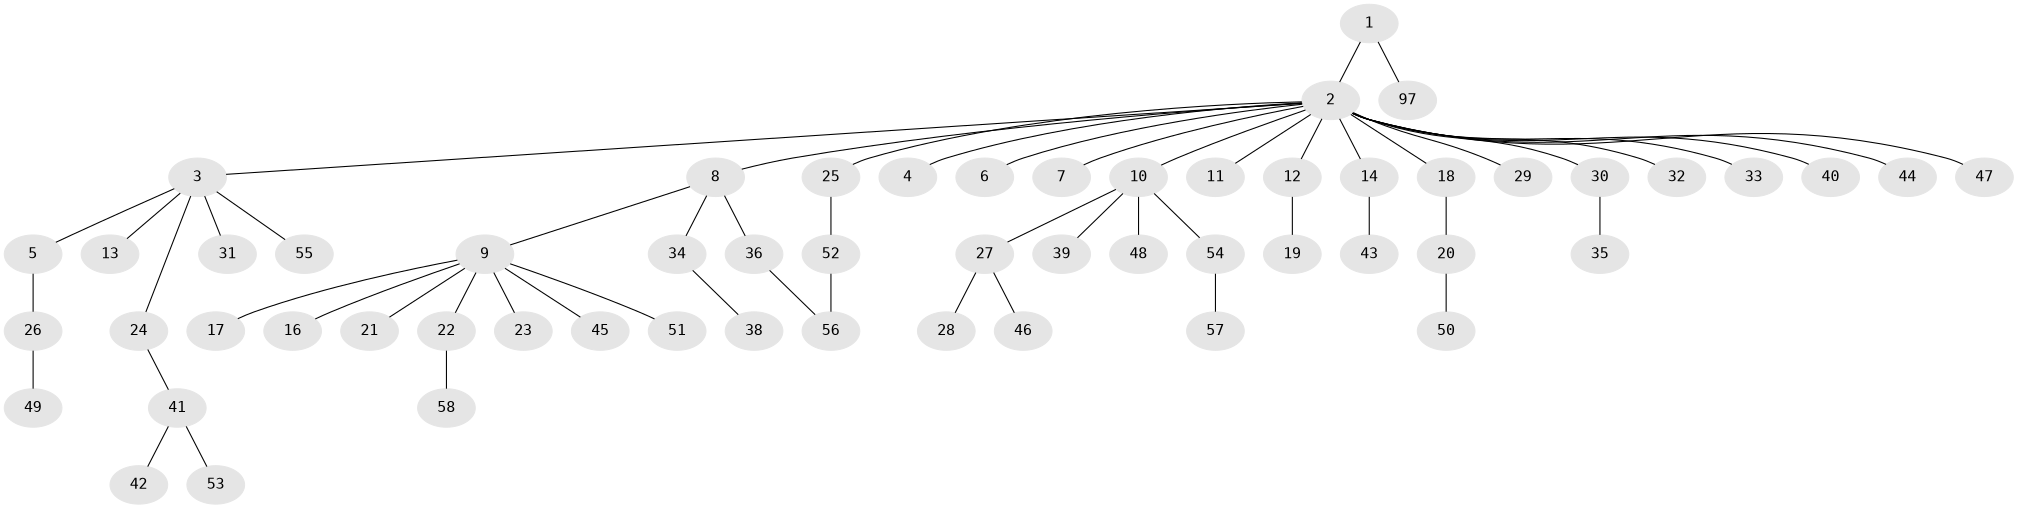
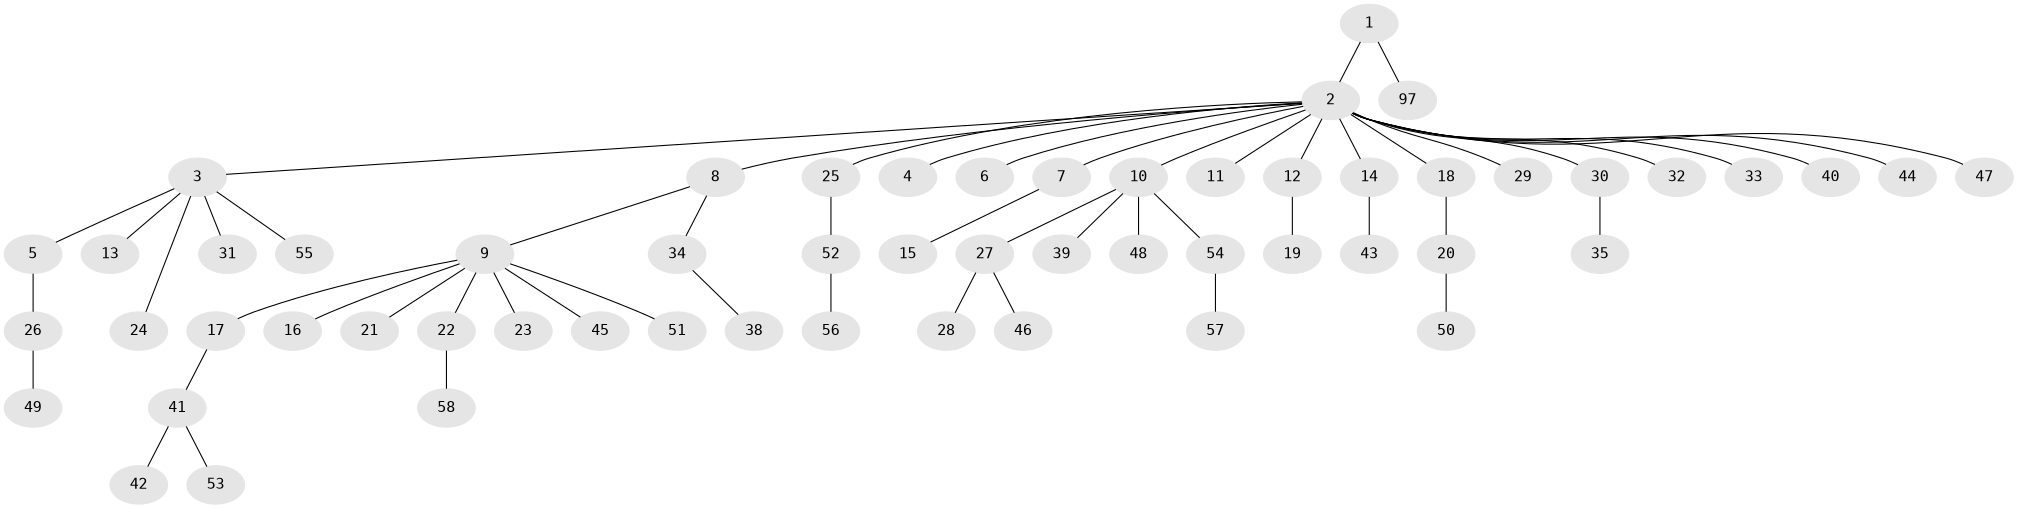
(754, 254) -> none
none -> (908, 254)
(158, 370) -> (196, 370)
